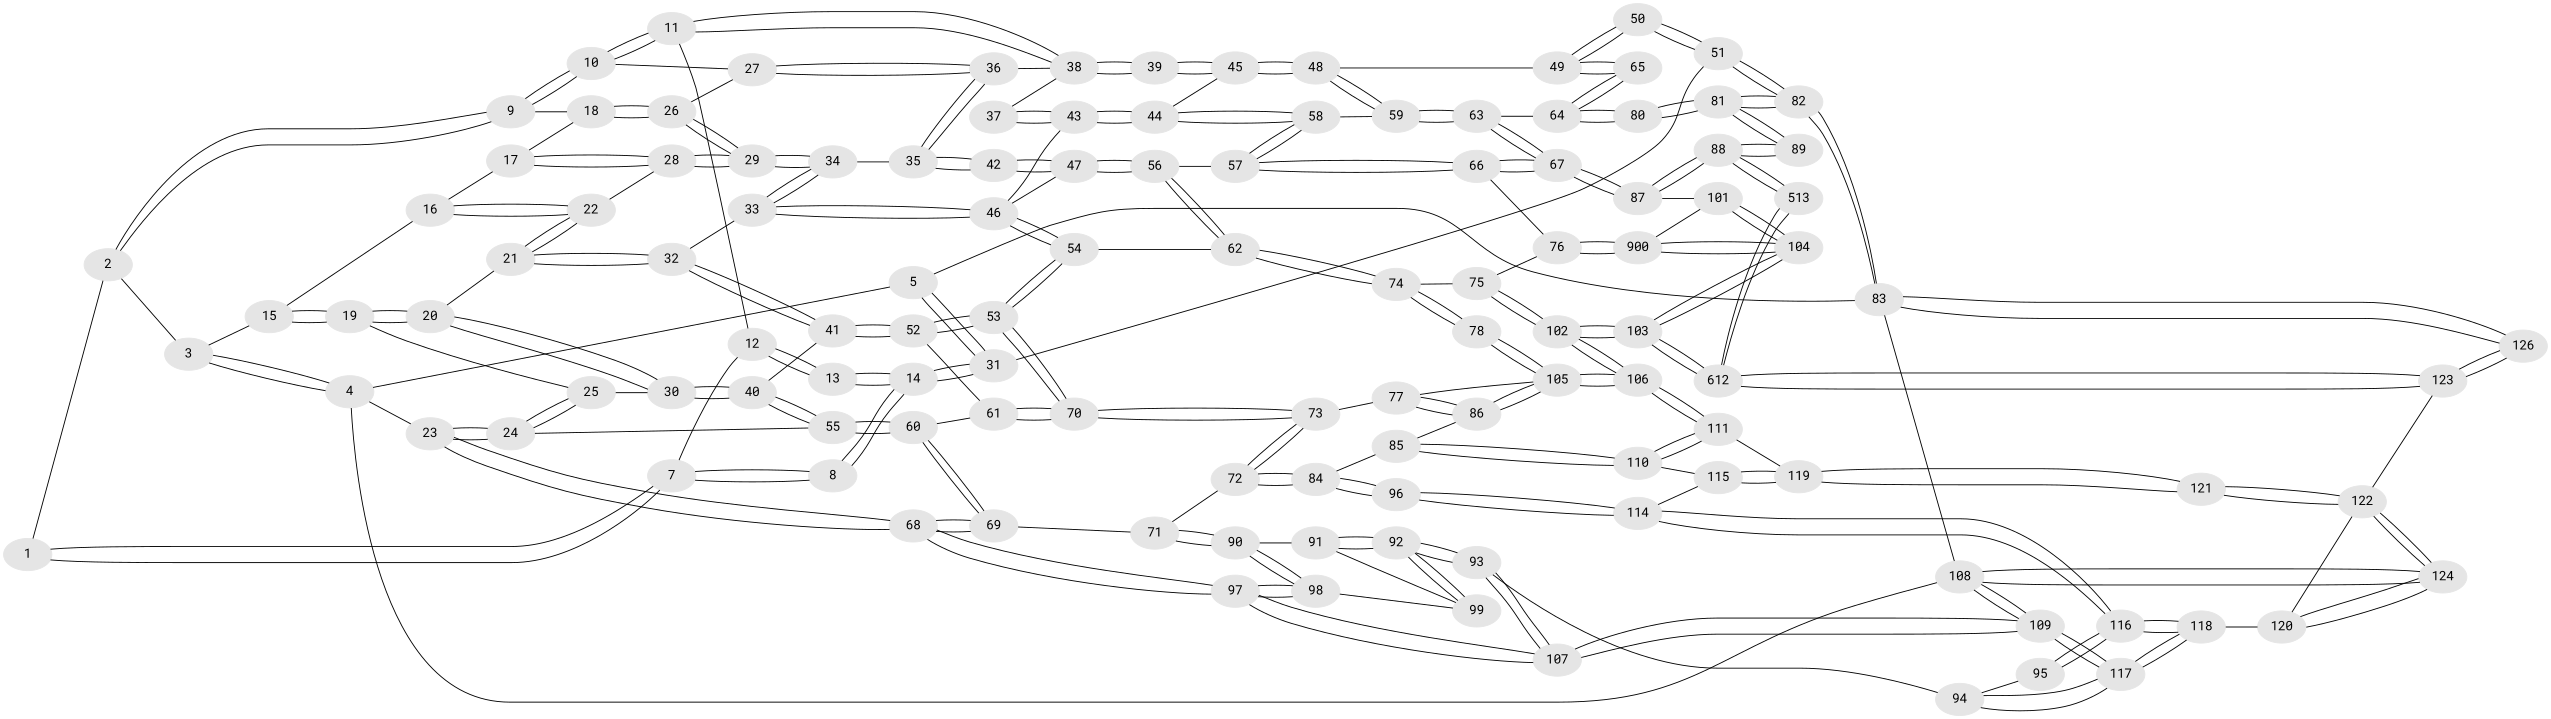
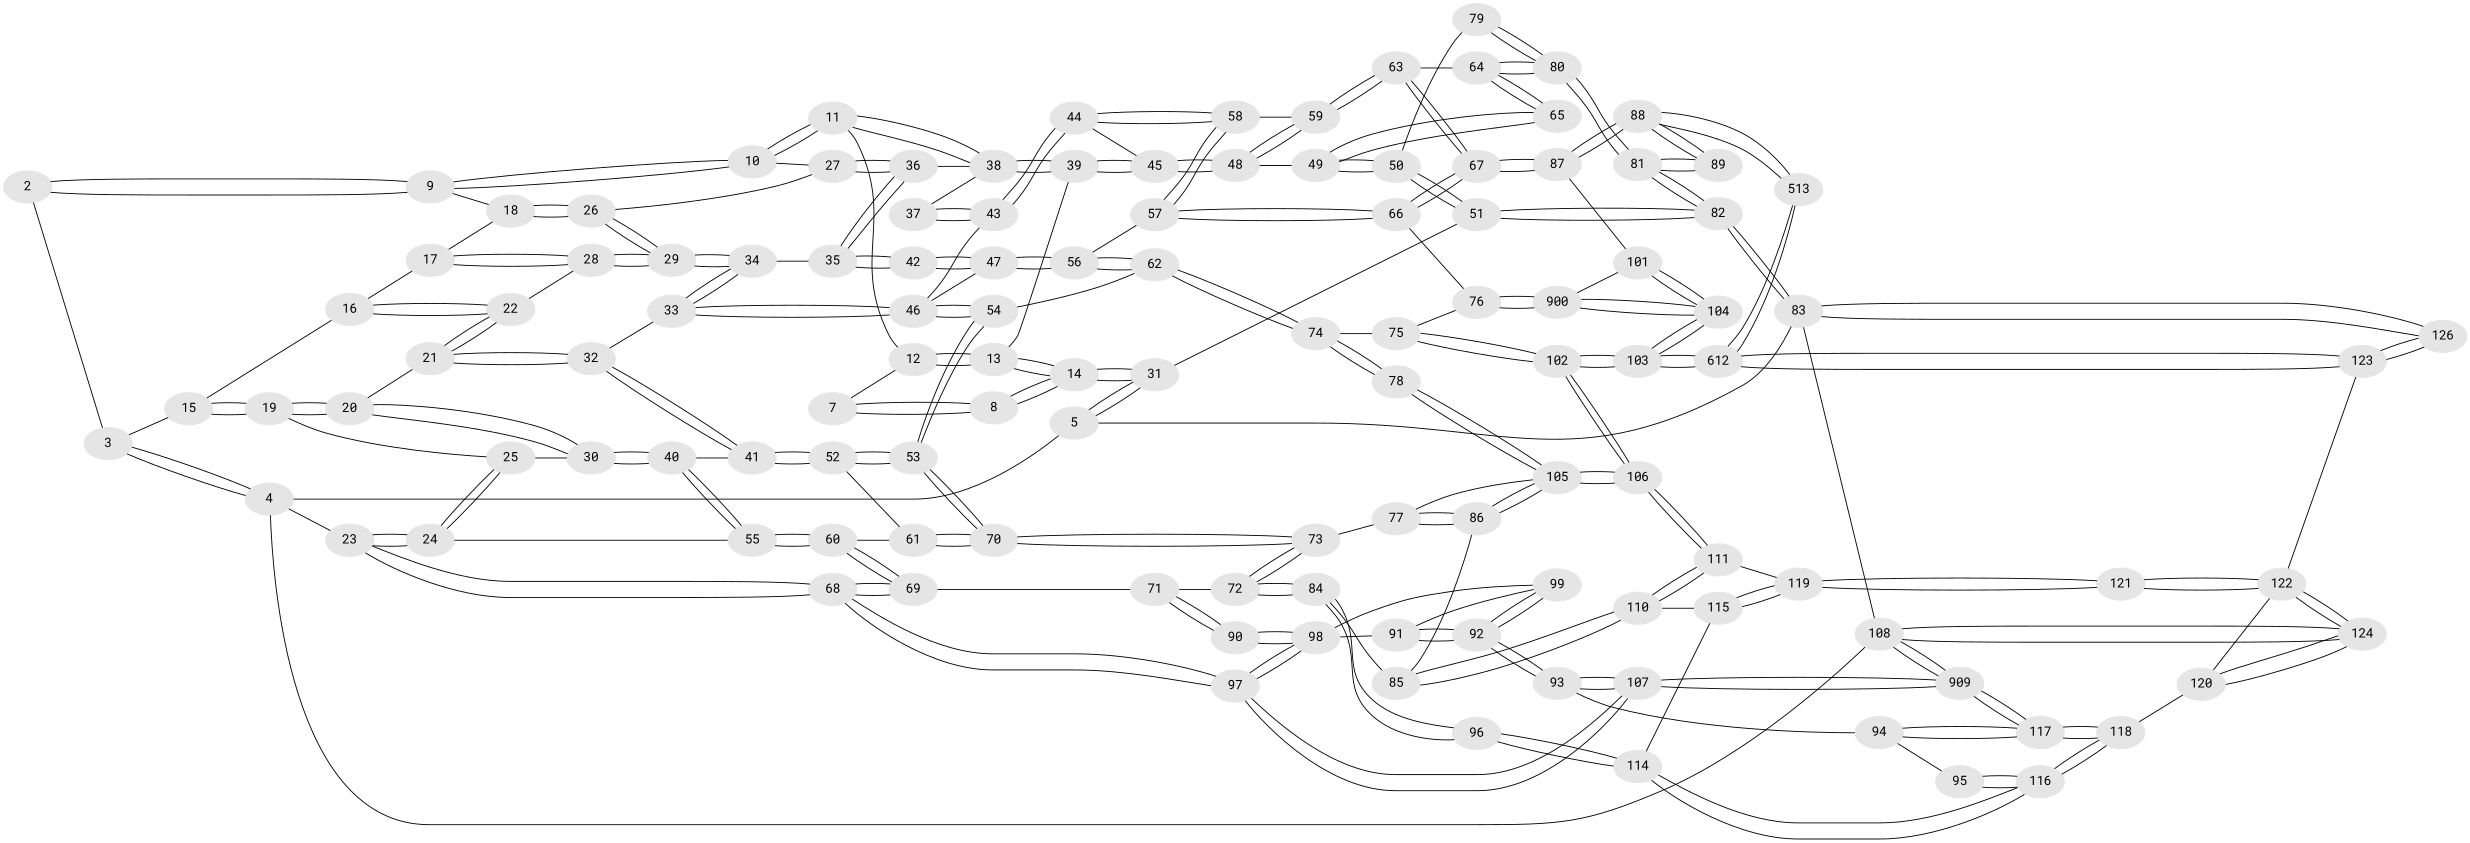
none -> (1477, 20)
none -> (1037, 278)
(1276, 543) -> (1362, 636)
(28, 555) -> none
(2040, 626) -> (1960, 683)
